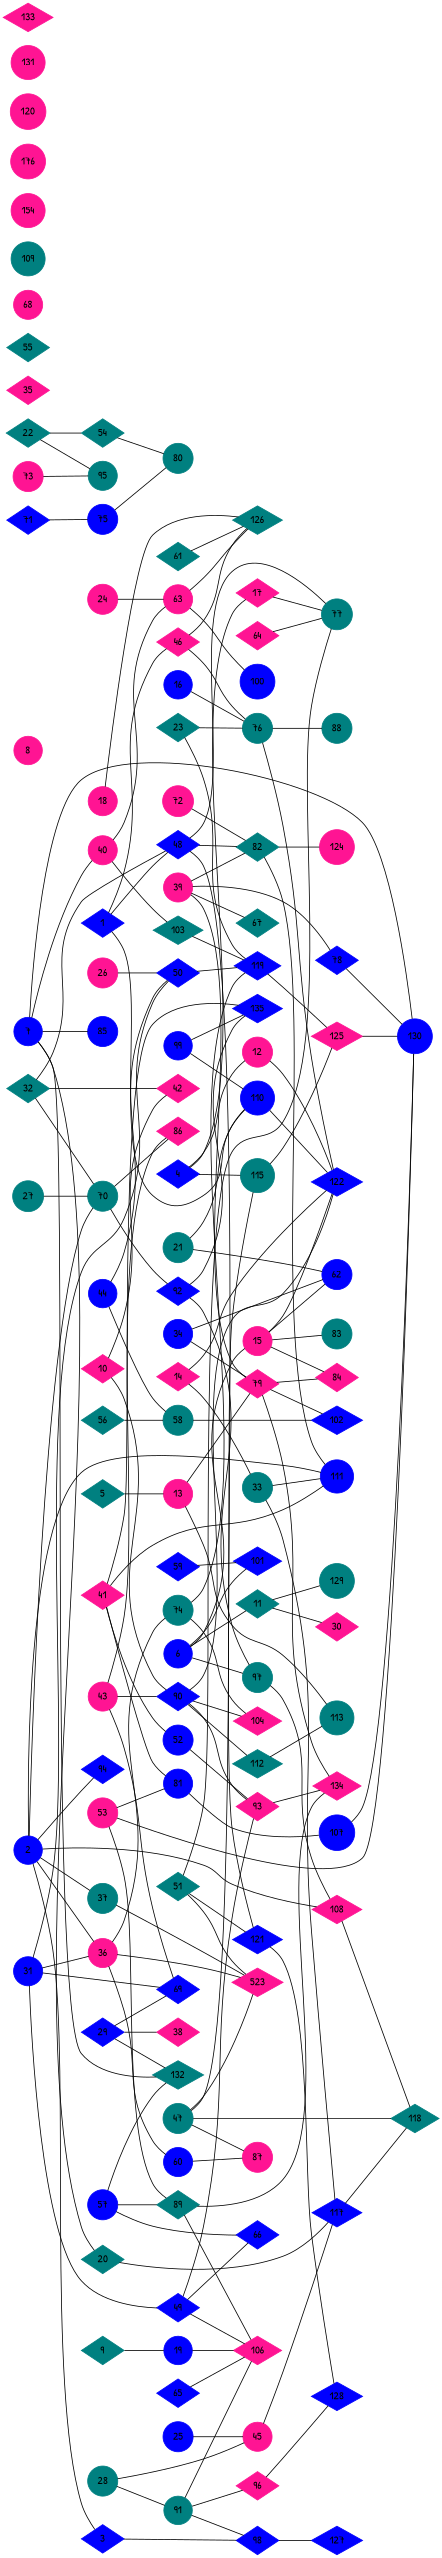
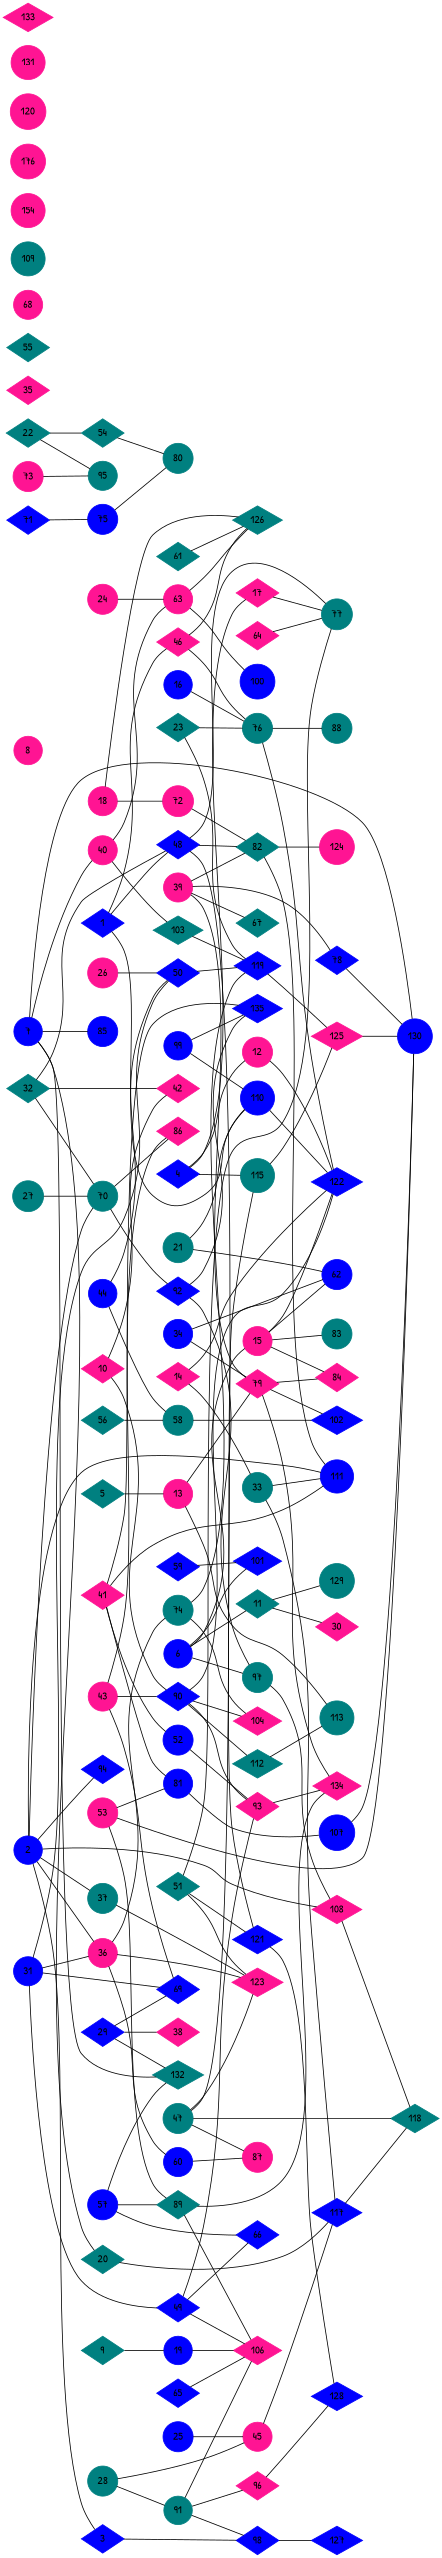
none -> (140, 801)
(257, 1982) -> (257, 1982)
